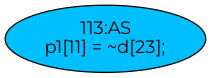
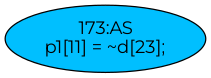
(105, 39) -> (105, 39)
